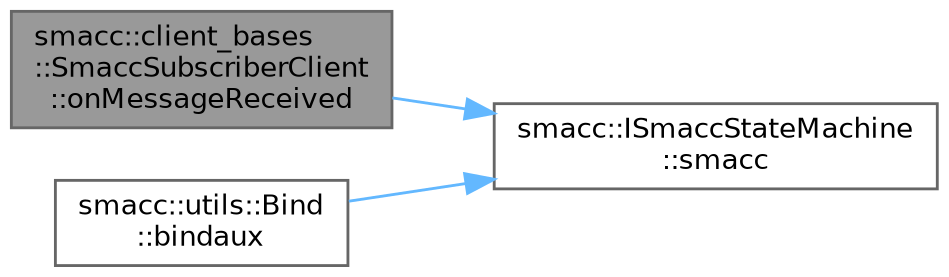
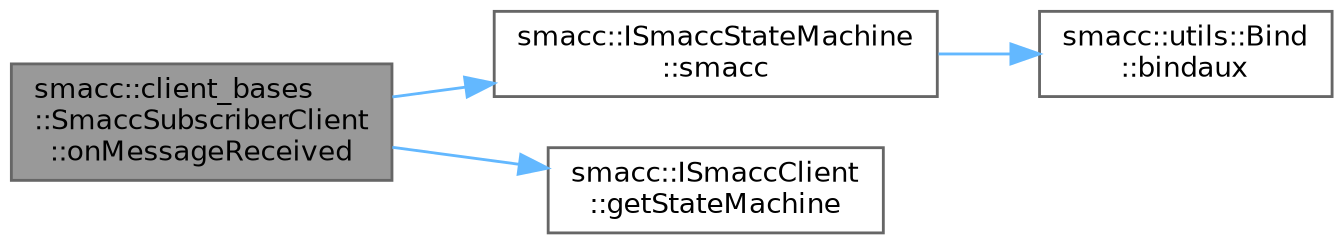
none -> (716, 190)
(407, 192) -> (974, 54)
